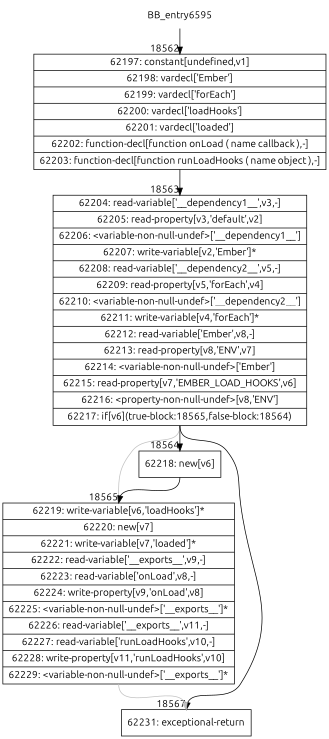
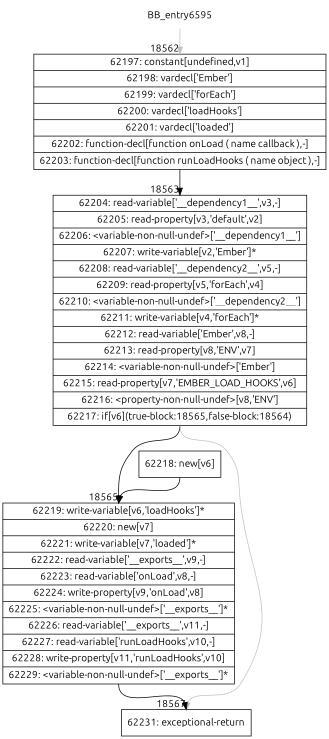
(180, 38) -> (180, 38)
(180, 438) -> none
(136, 447) -> (136, 447)
(254, 568) -> (254, 568)
(149, 697) -> (149, 697)
